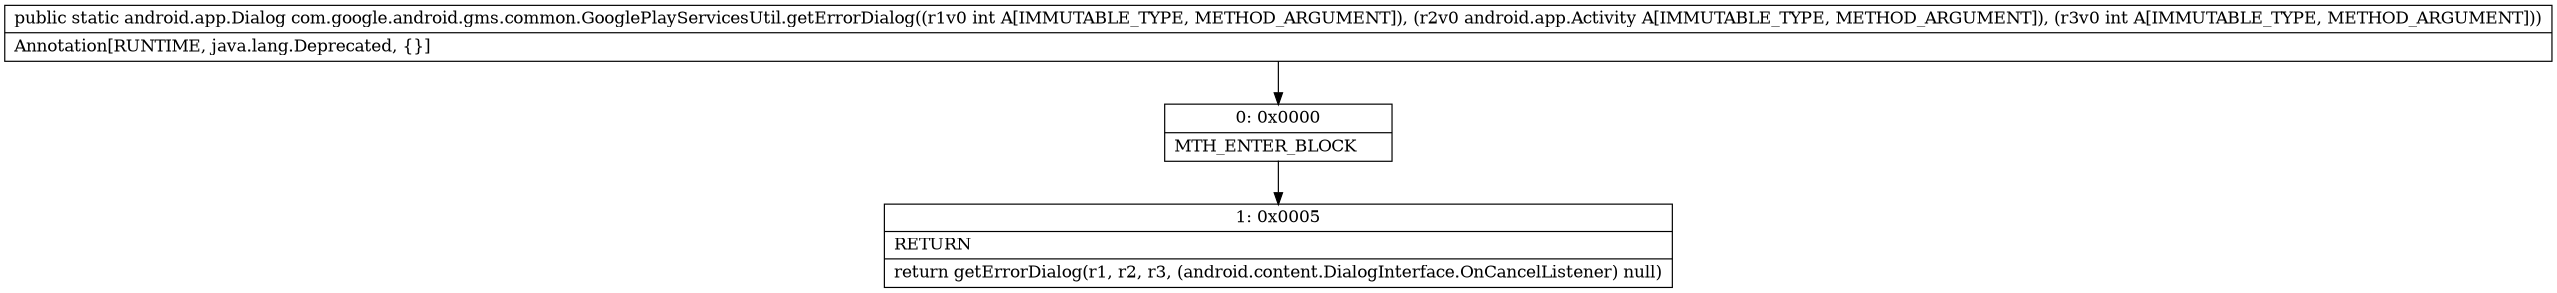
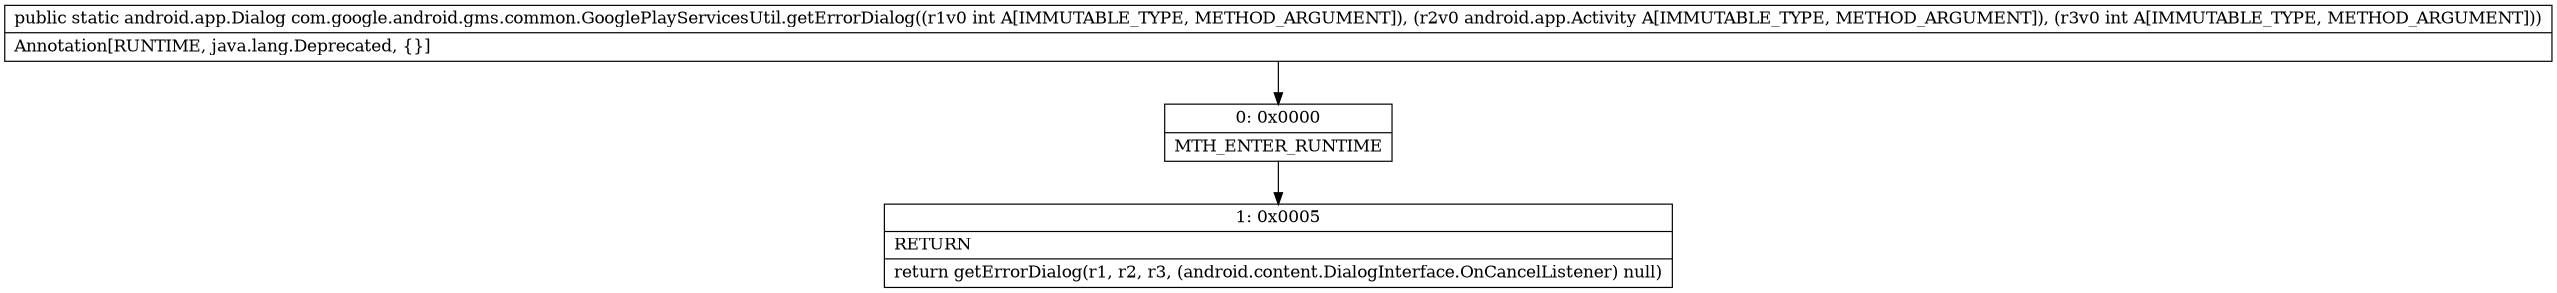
(1266, 146) -> (1278, 146)
